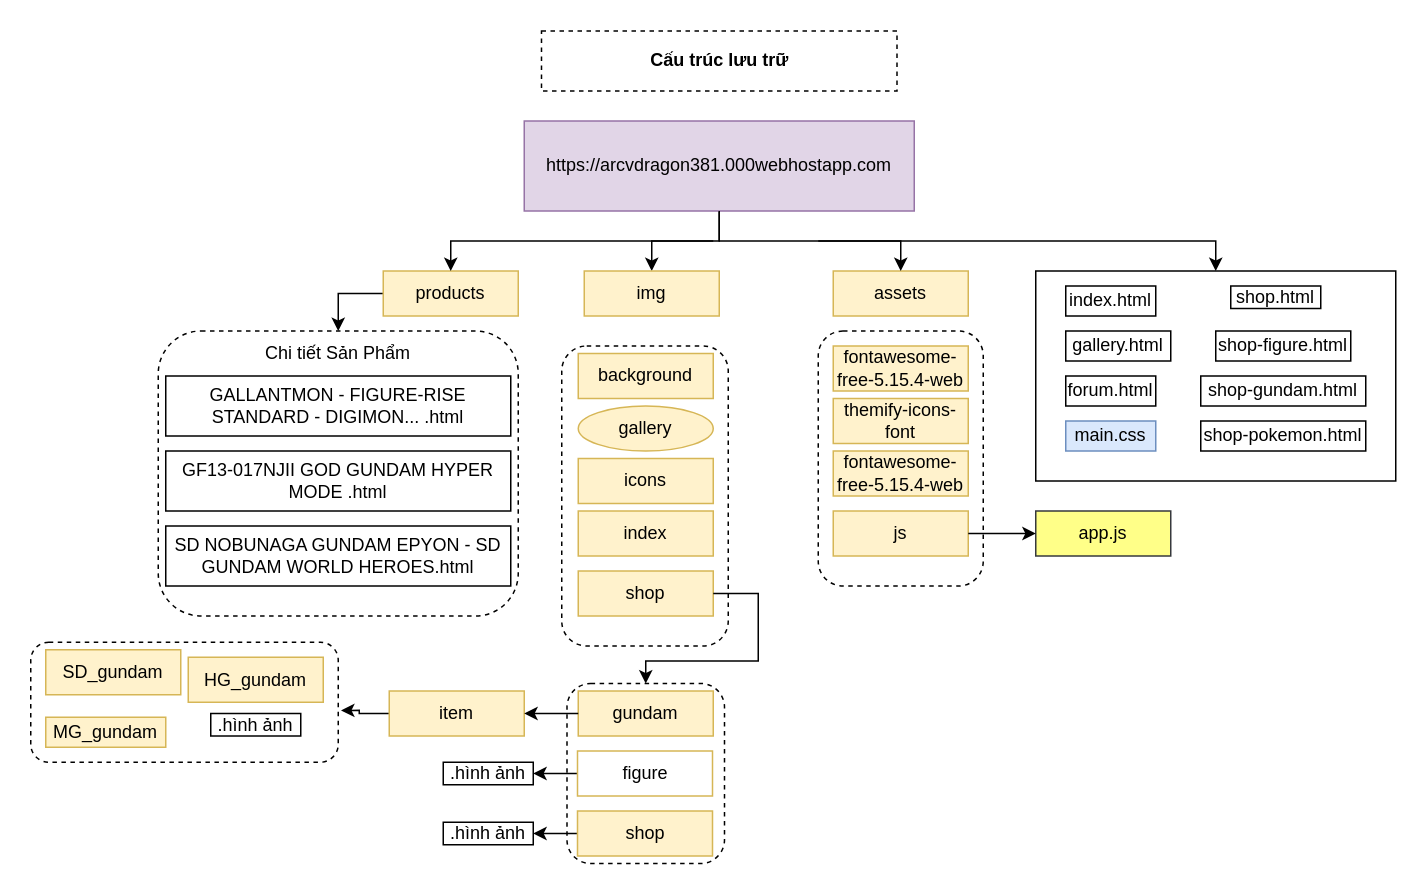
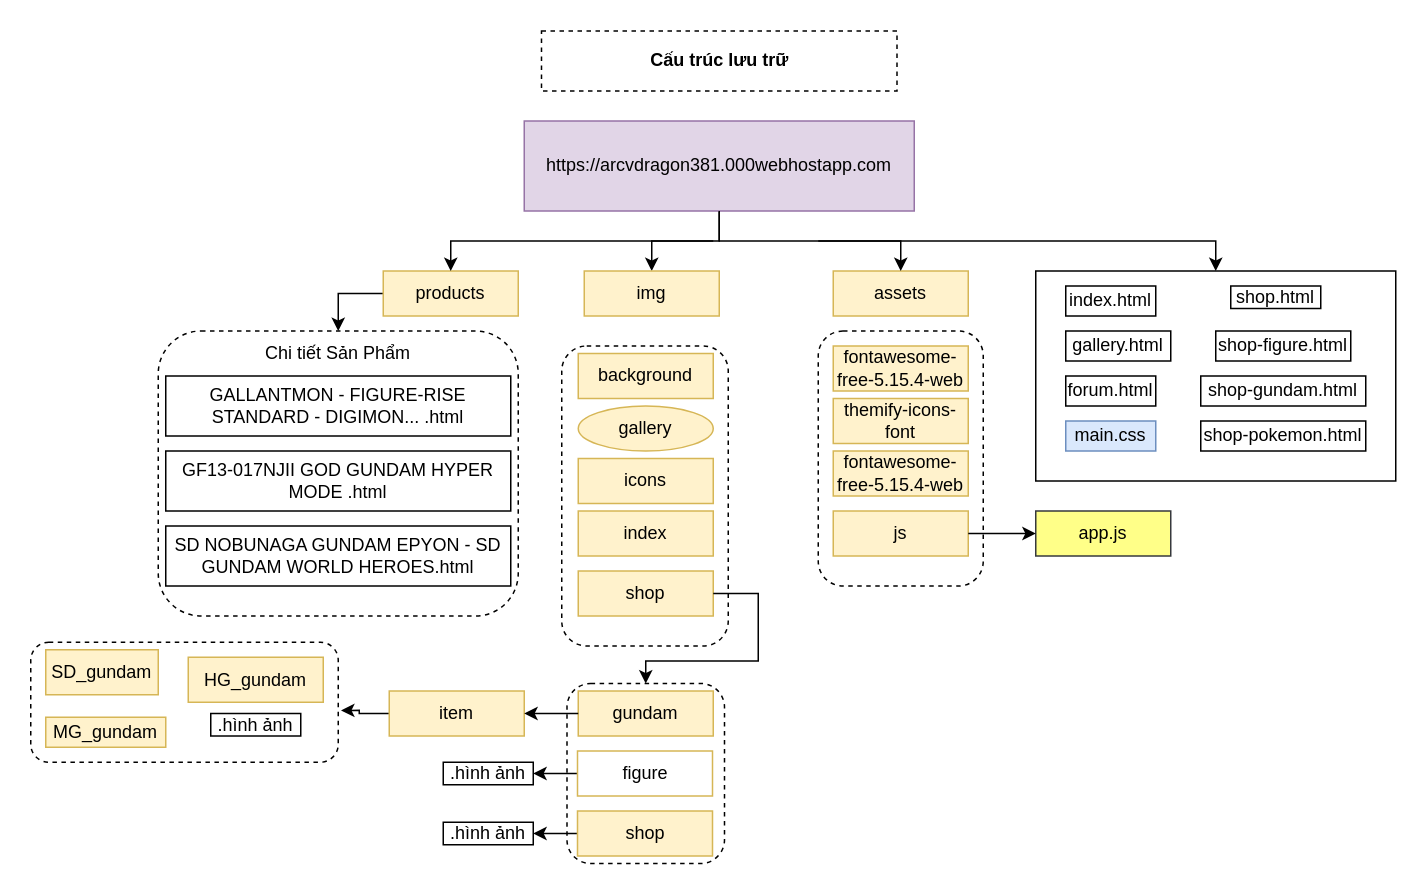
(113, 672) -> (102, 672)
